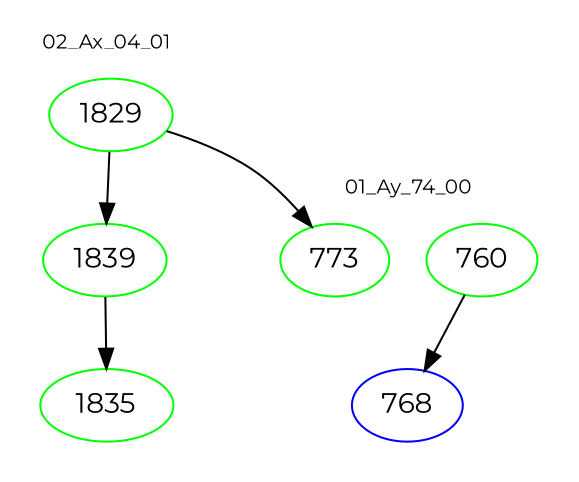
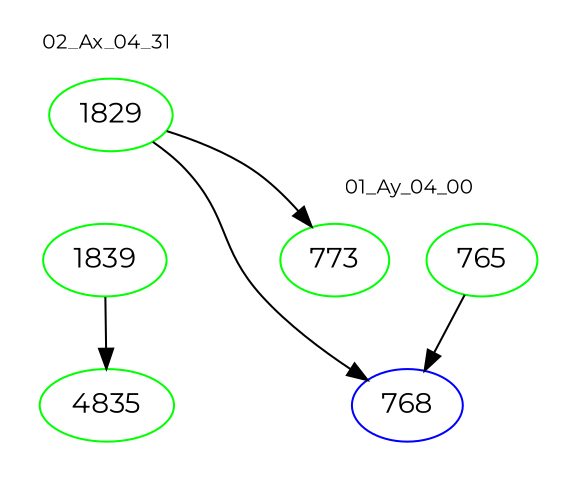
(107, 43) -> (107, 43)
(108, 178) -> (239, 265)
(409, 189) -> (409, 189)
(482, 260) -> (482, 260)
(107, 405) -> (107, 405)
